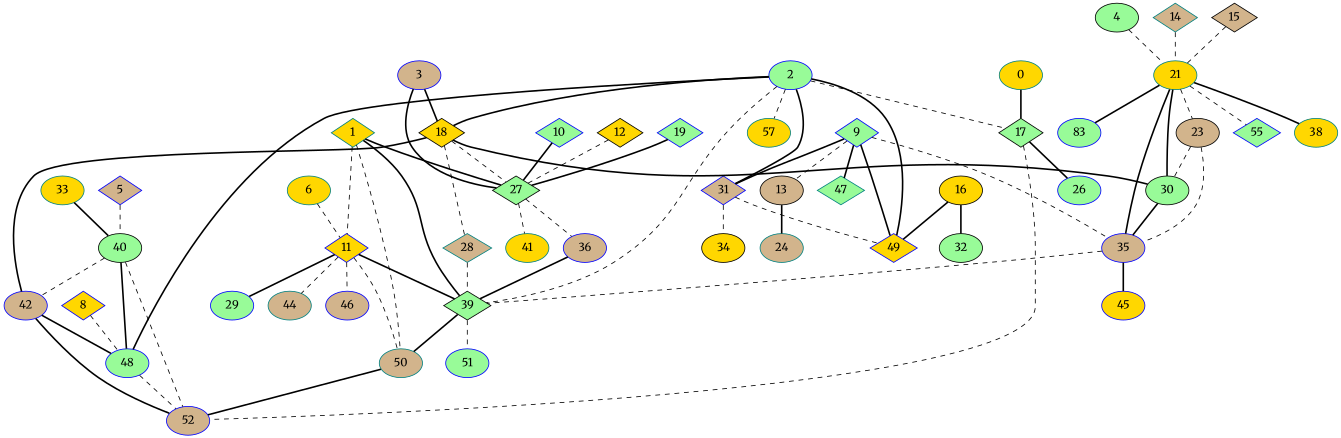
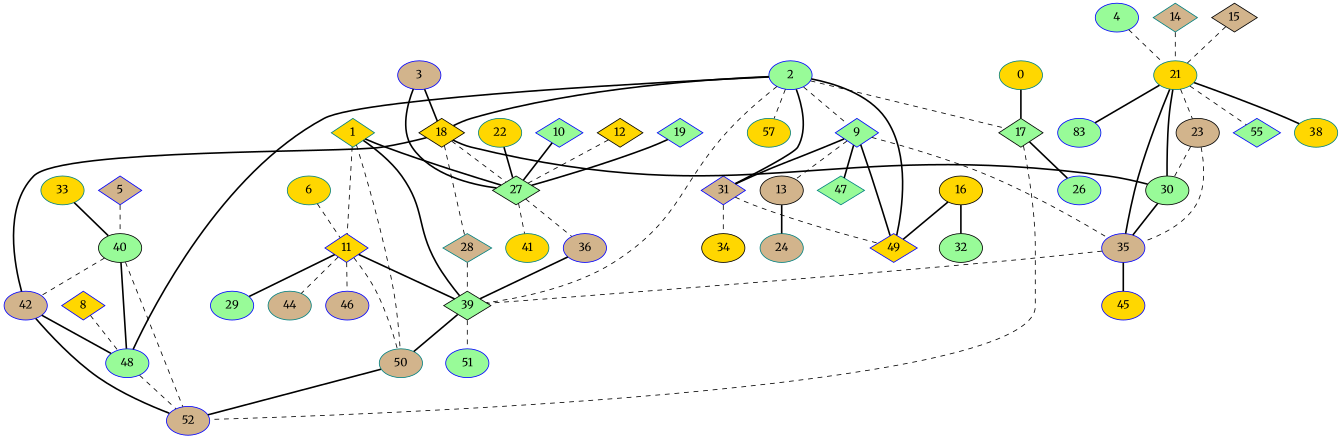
(1117, 18) -> (1117, 18)
none -> (826, 106)
none -> (500, 133)
